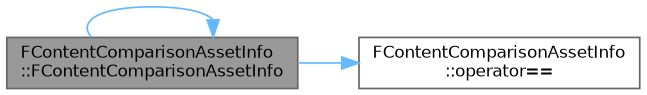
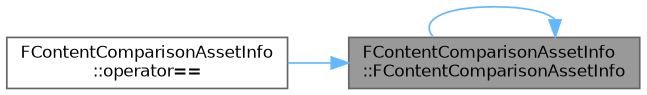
(320, 63) -> (309, 63)
